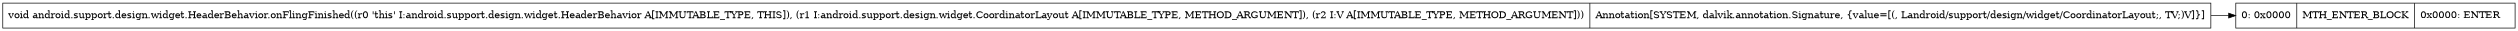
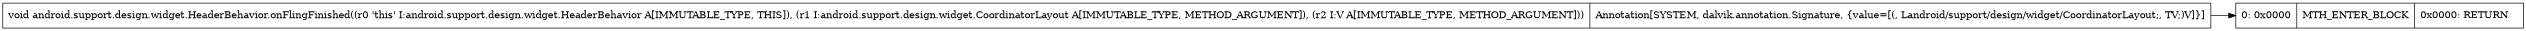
(2465, 15) -> (2469, 15)
